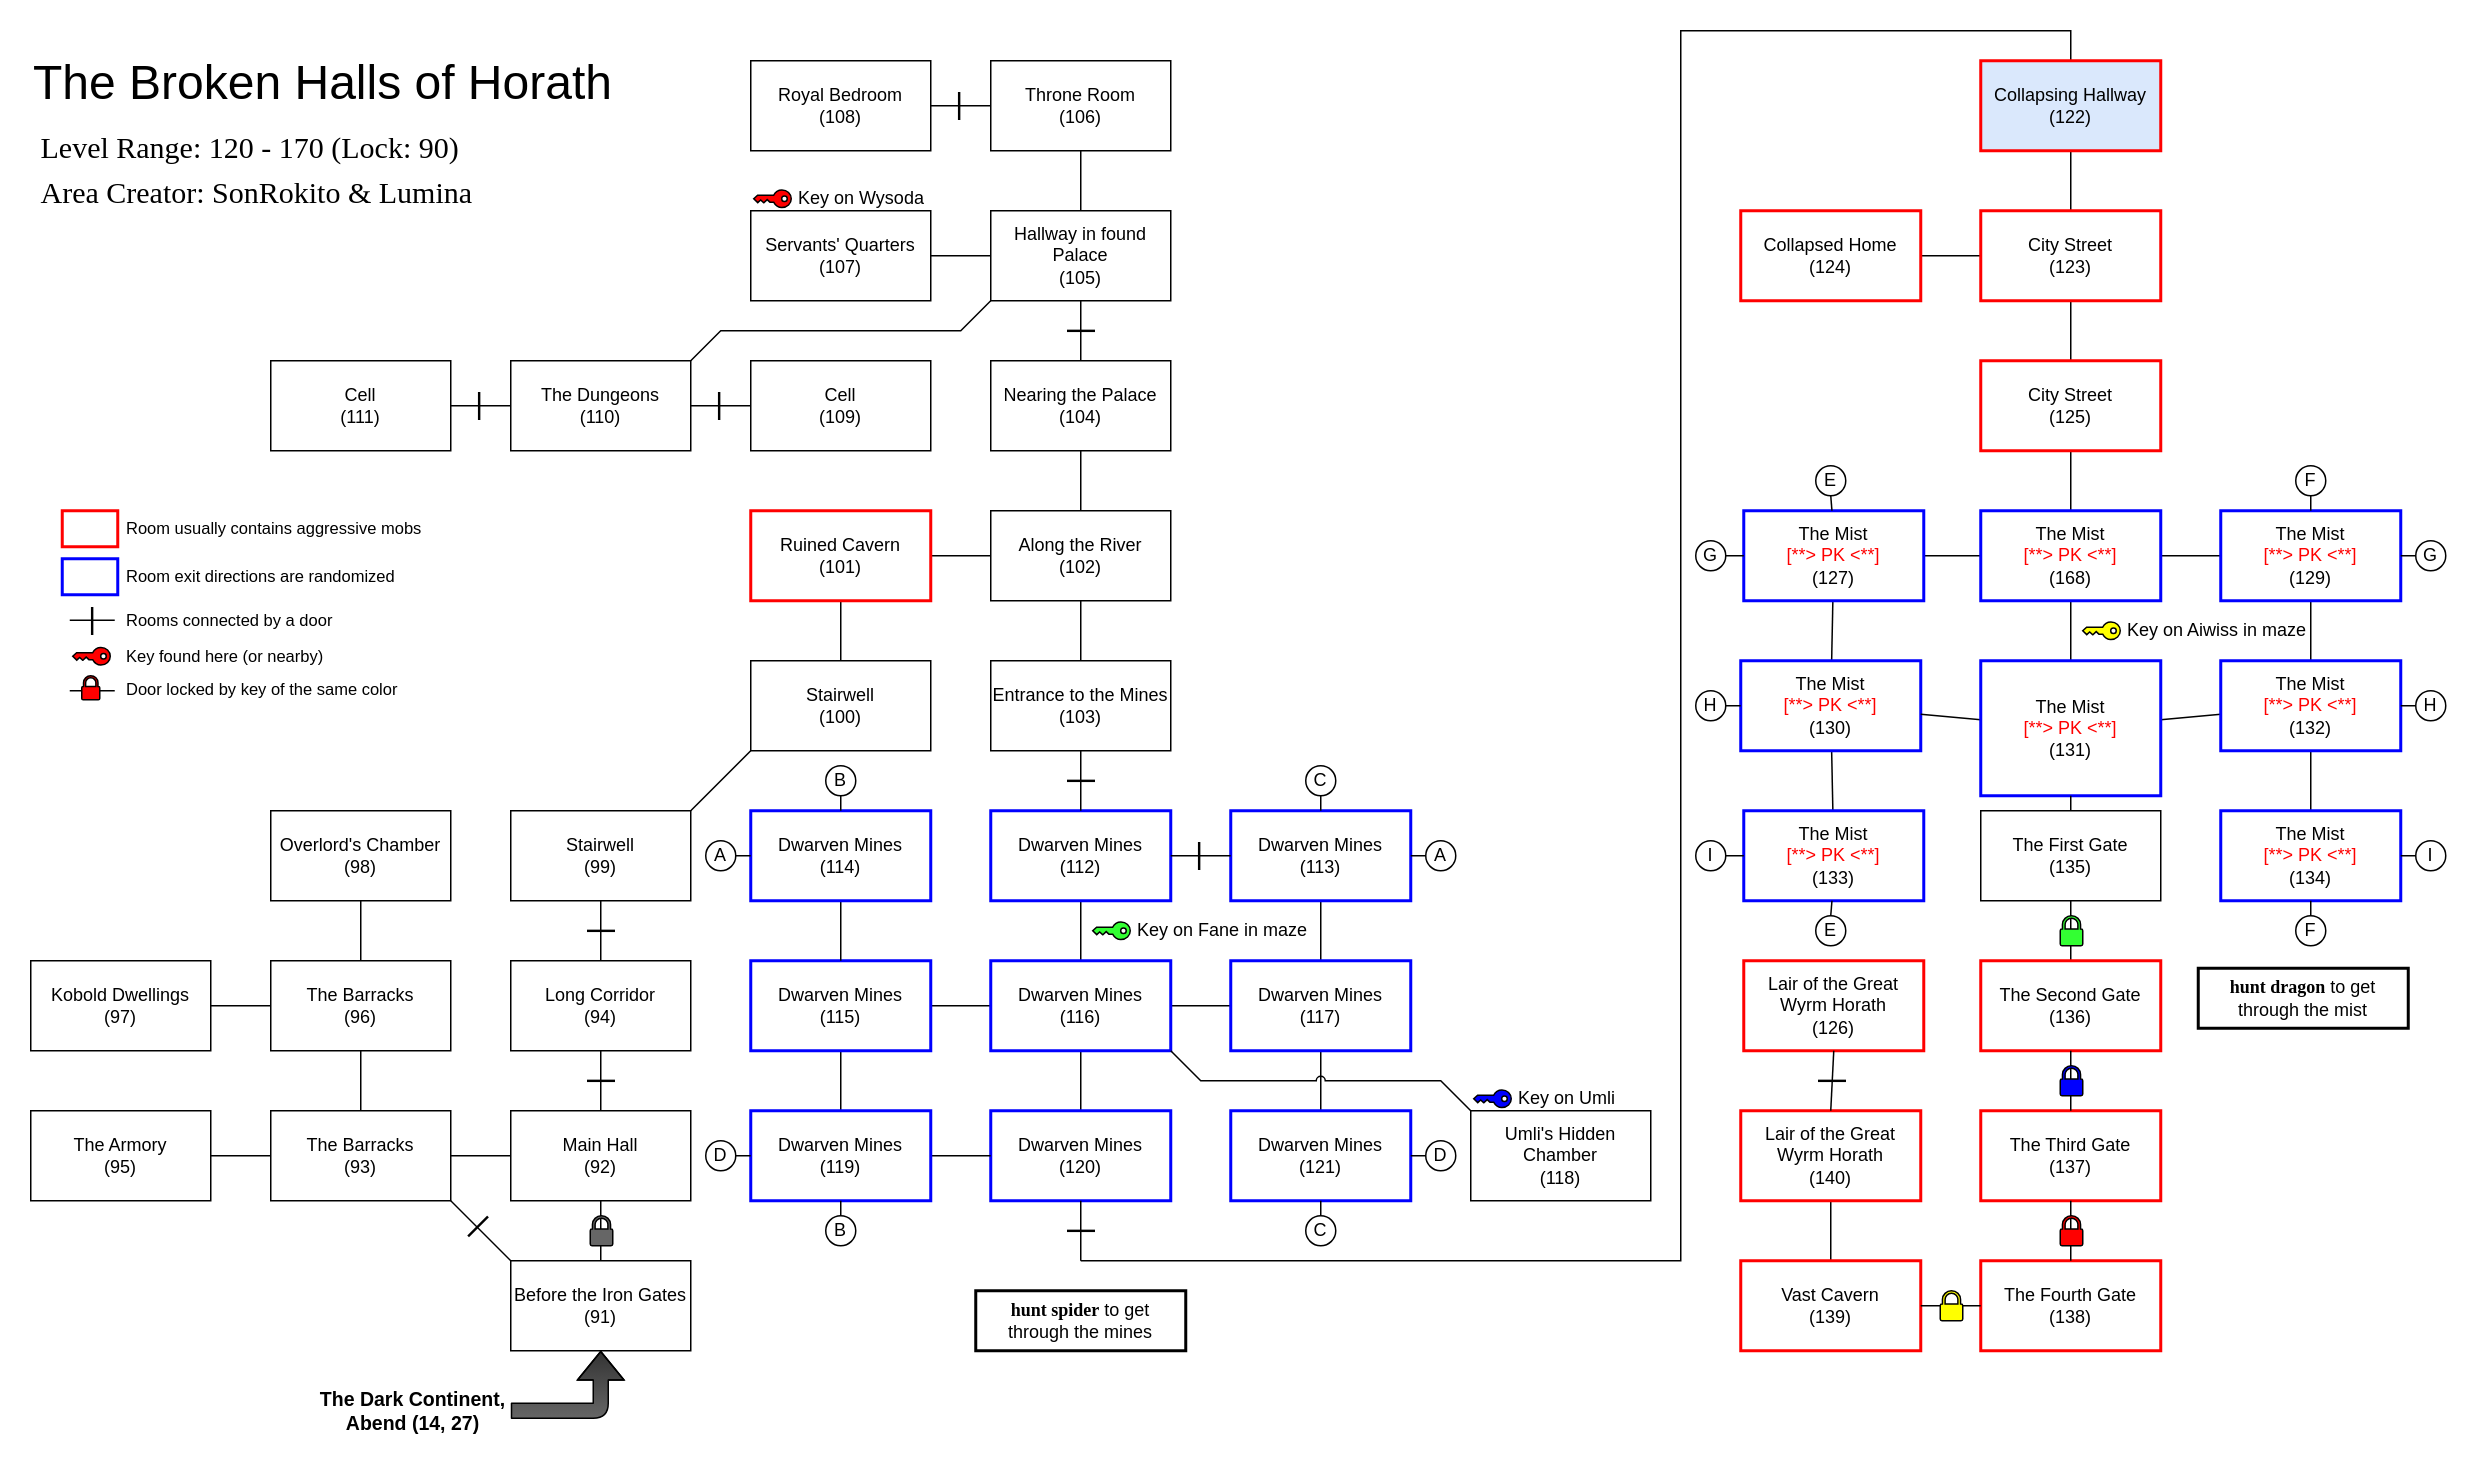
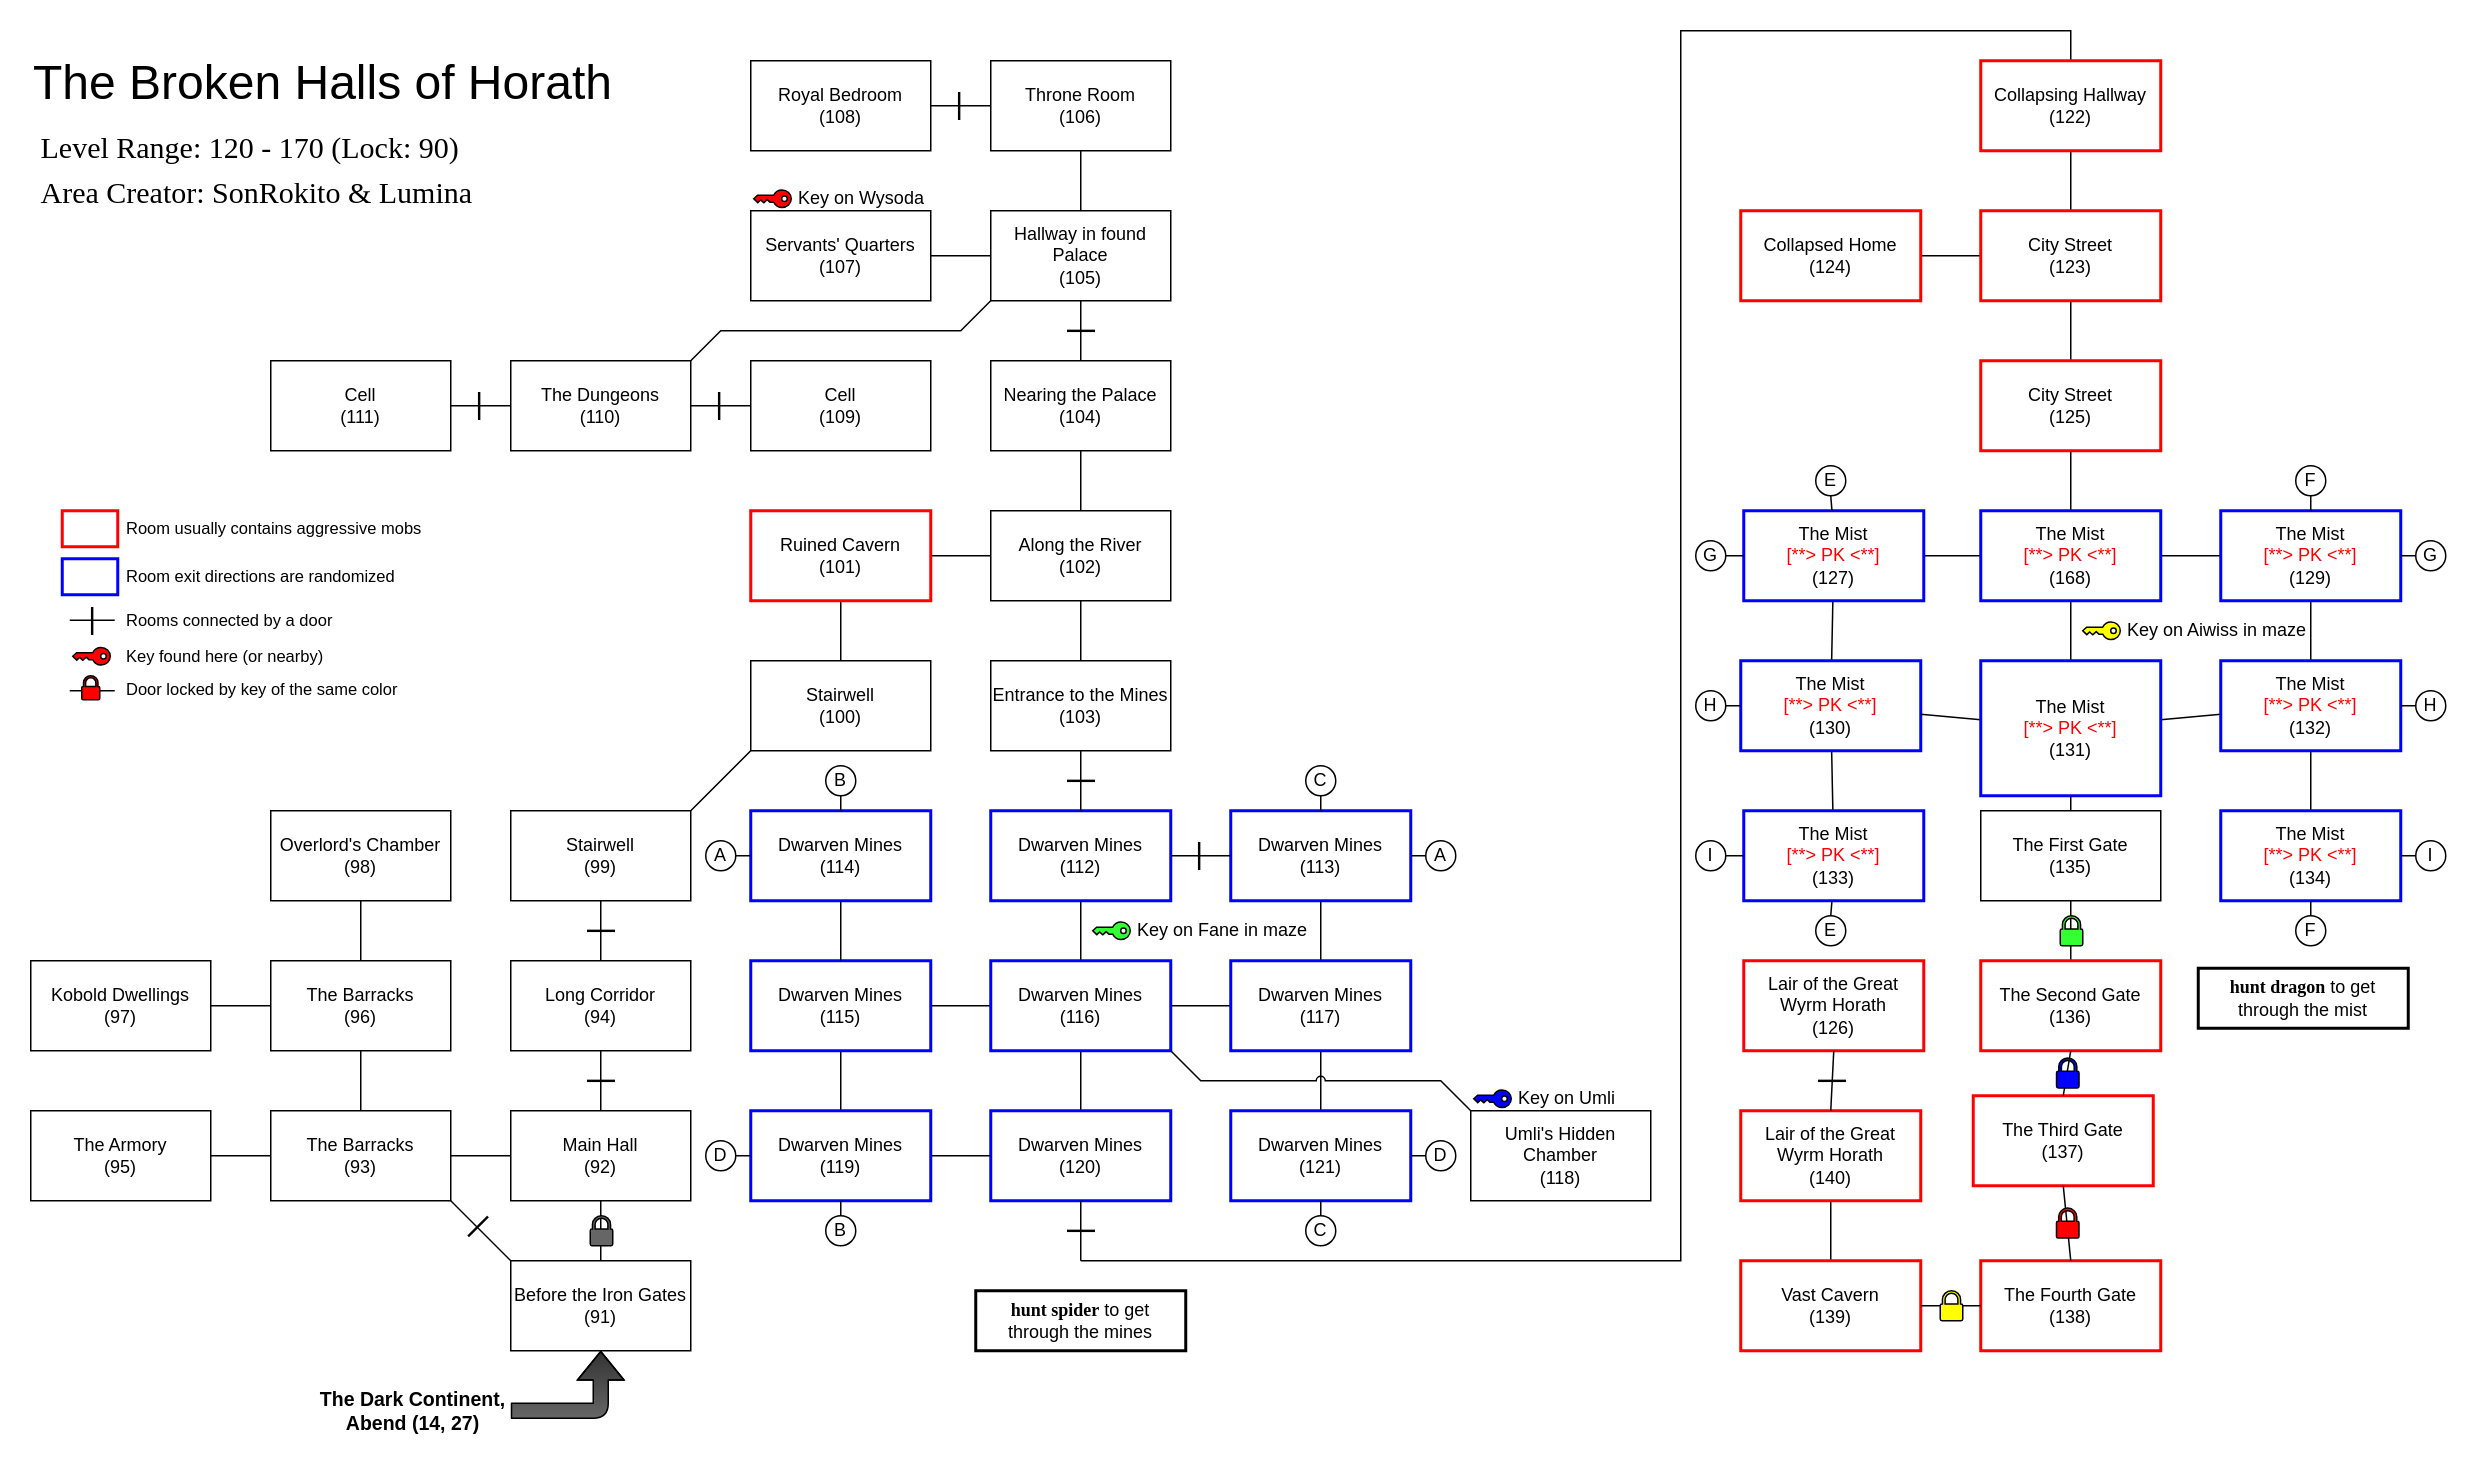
(2071, 106) -> (2071, 106)
(2071, 1156) -> (2063, 1141)
